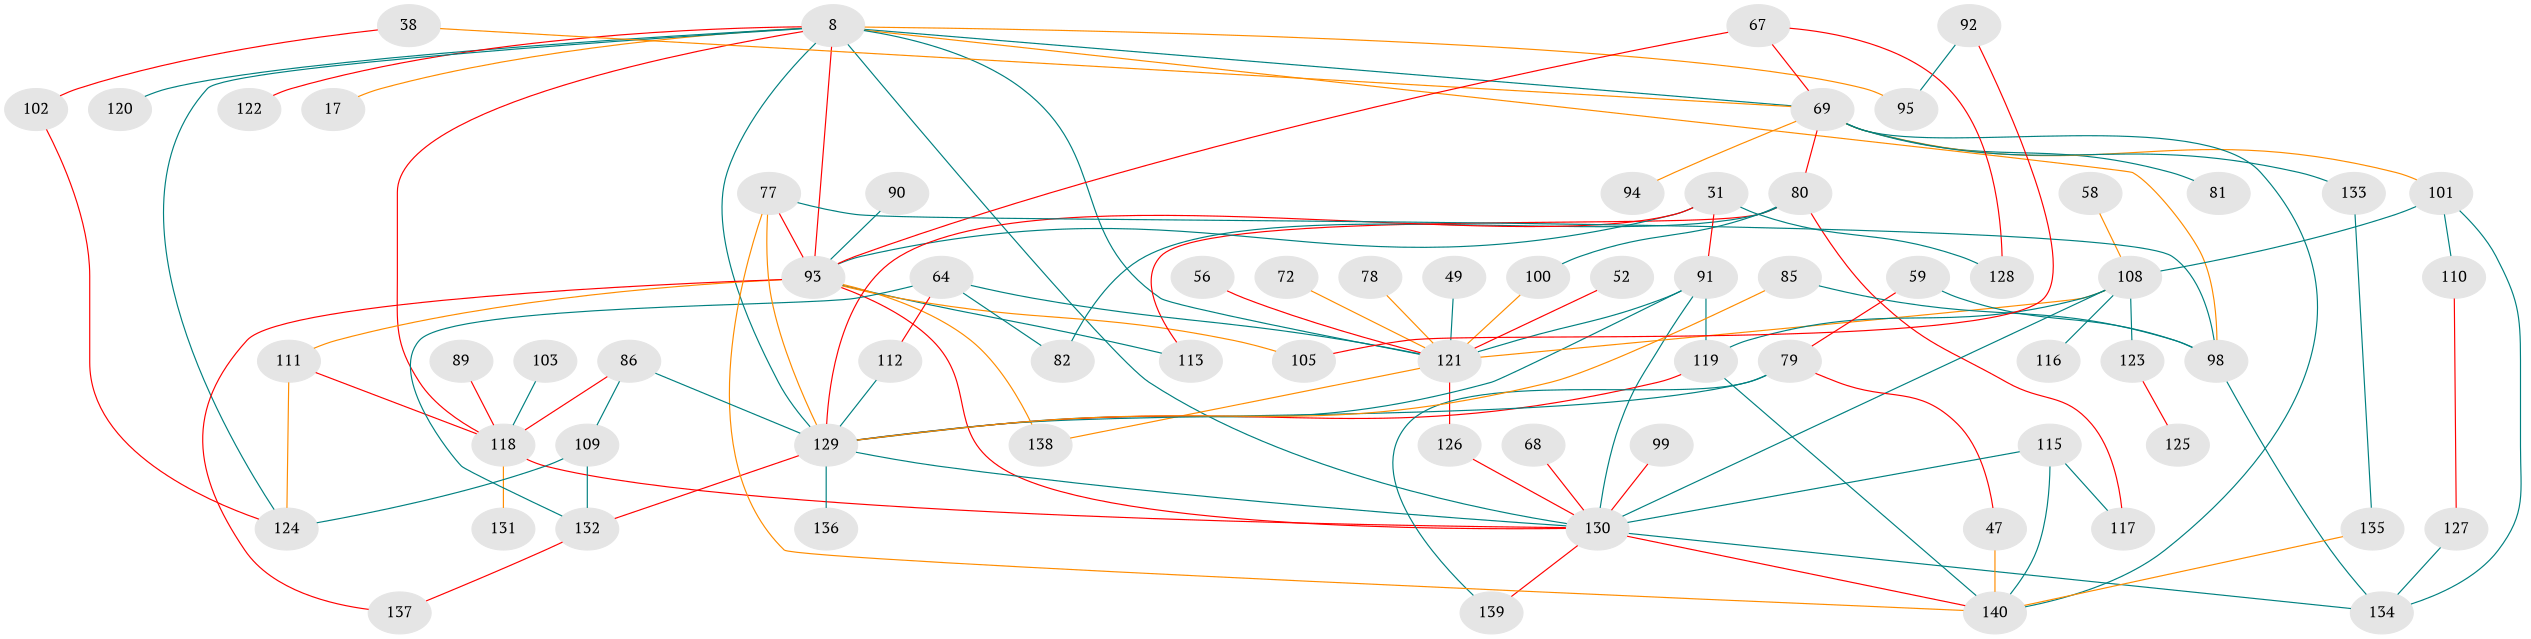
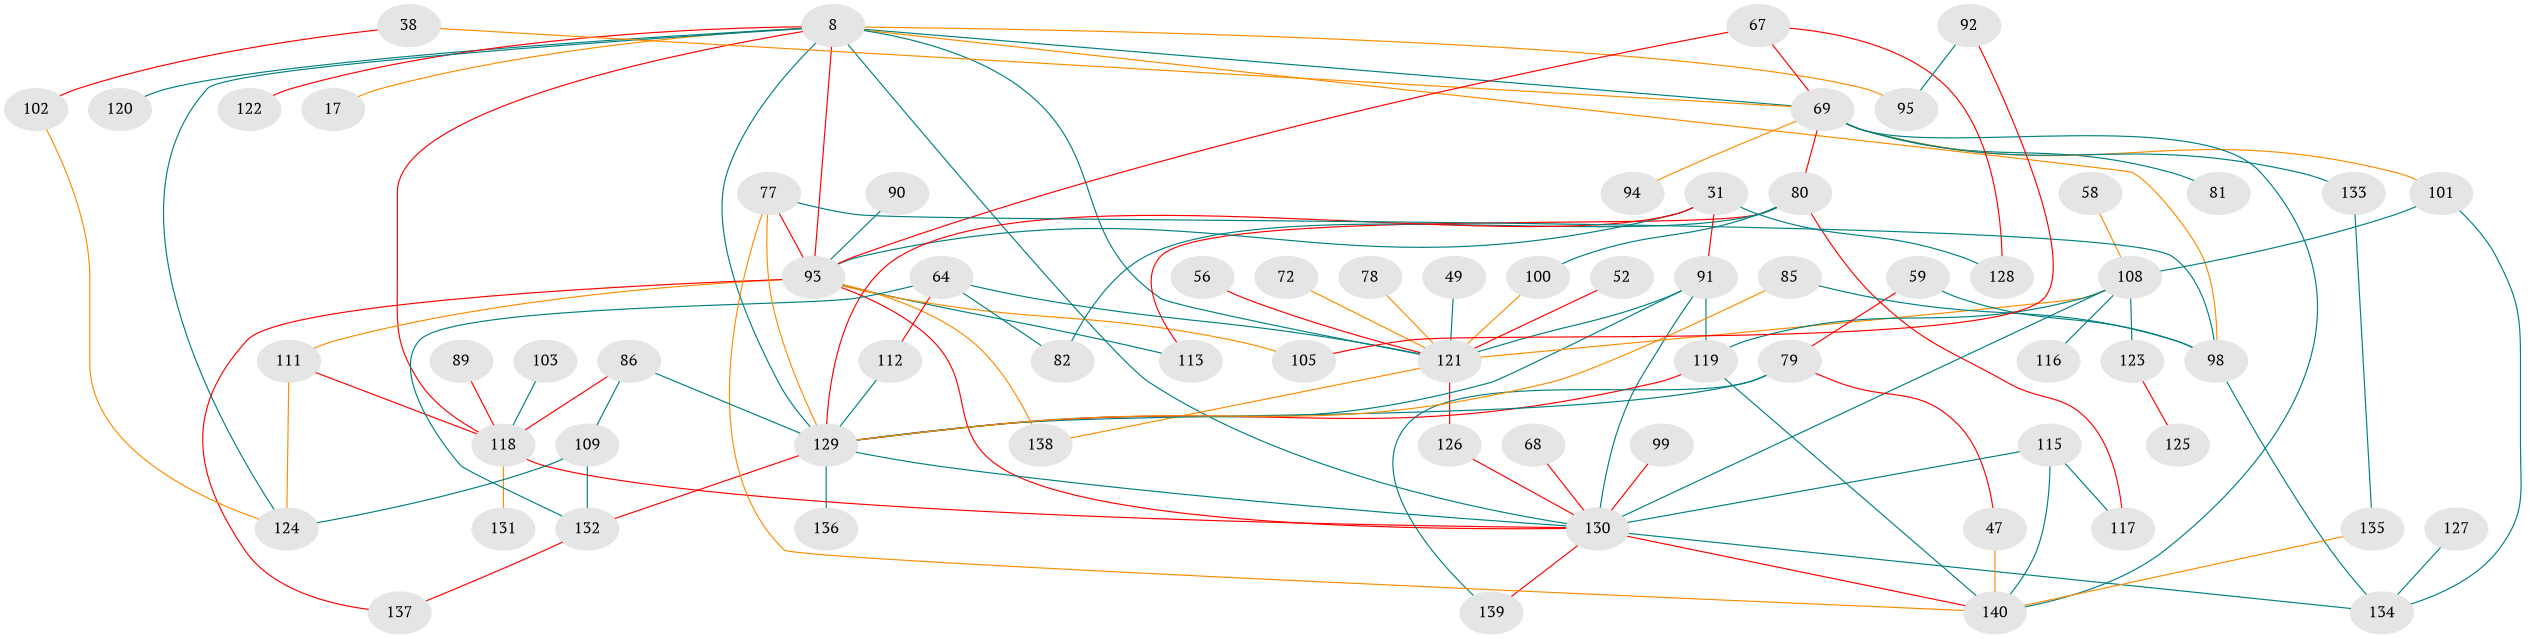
(2454, 277) -> none
(90, 364) -> (90, 364)
